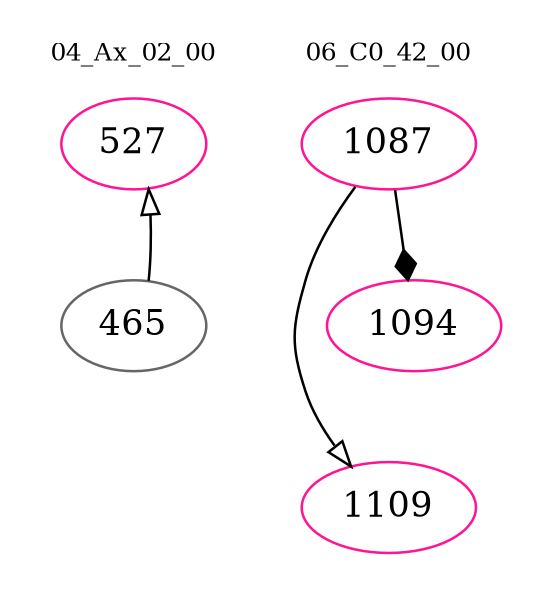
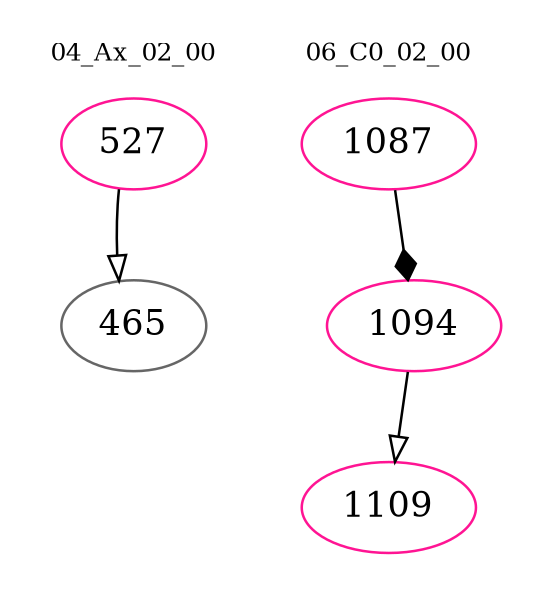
(389, 54) -> (389, 54)
(151, 248) -> (117, 222)
(297, 314) -> (403, 404)
